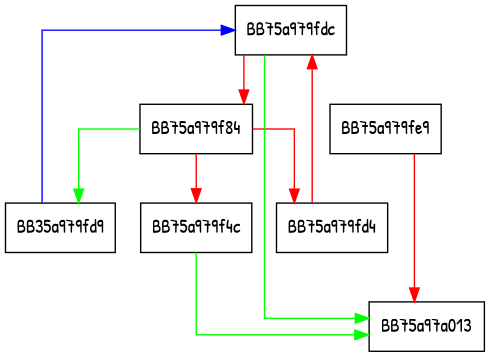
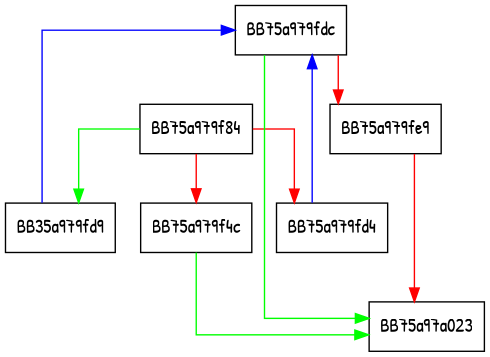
(244, 73) -> (338, 73)
(312, 136) -> (312, 136)
(427, 327) -> (427, 327)
